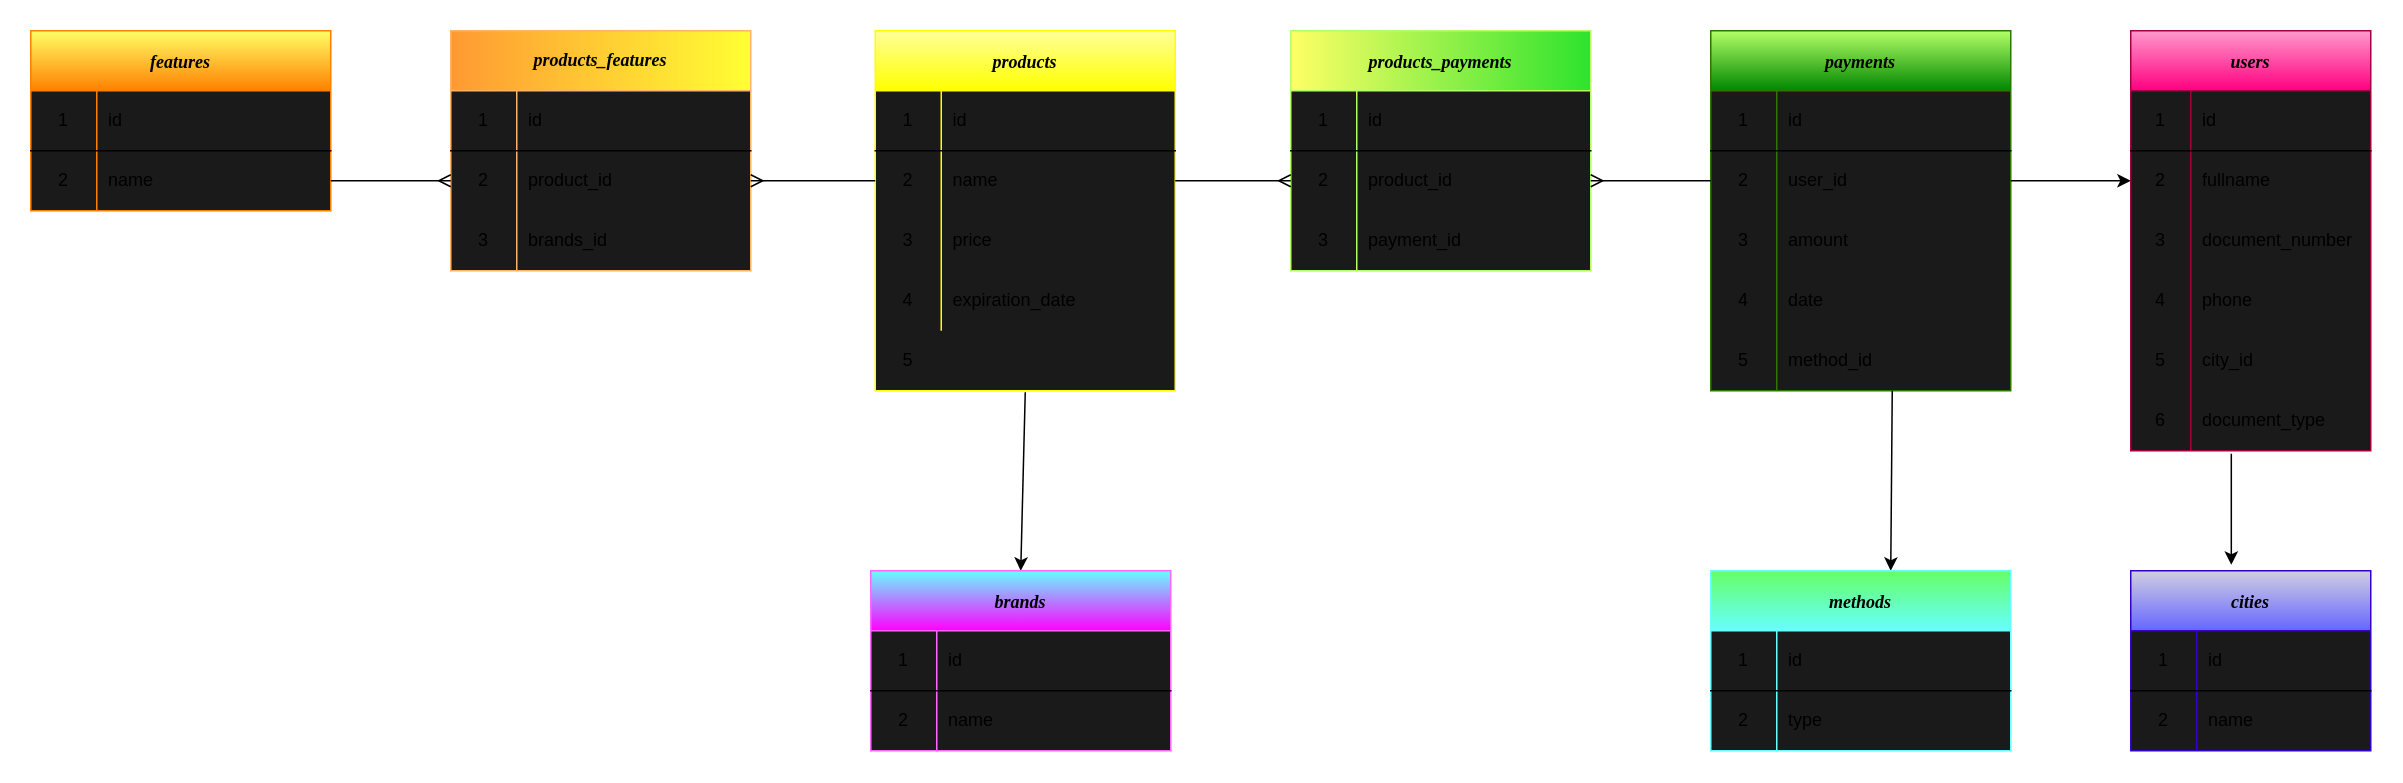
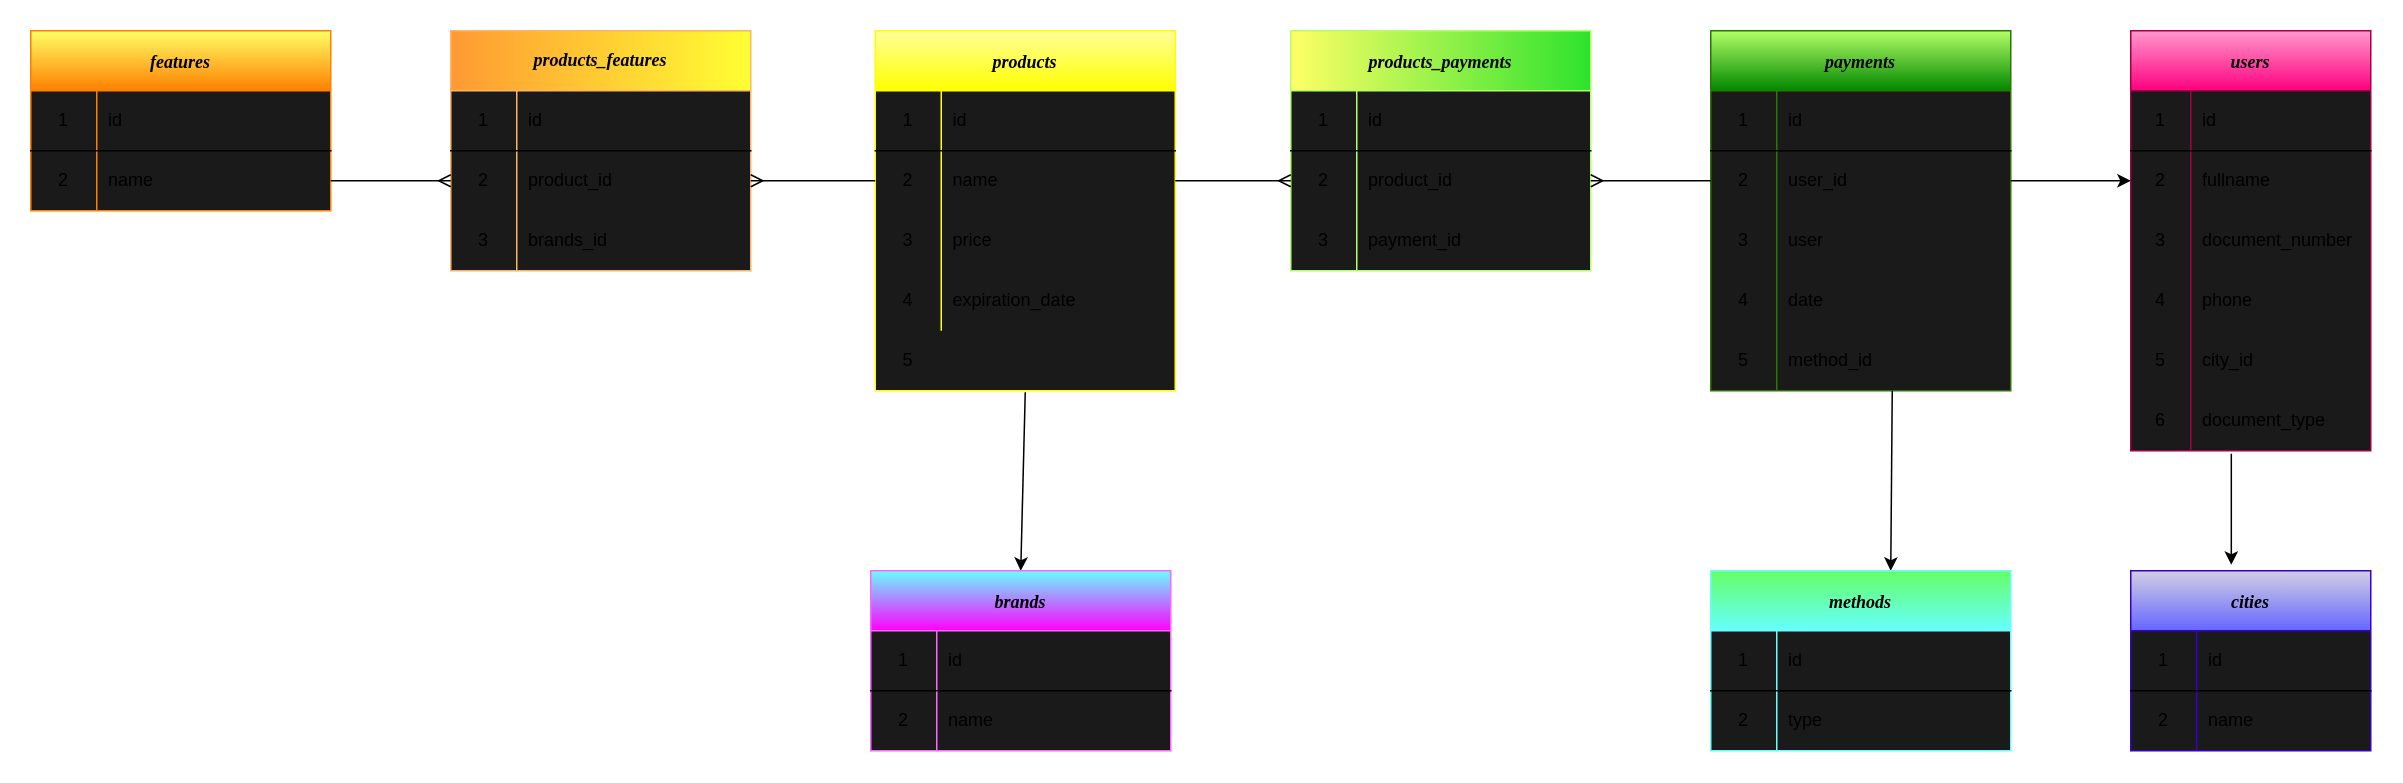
(1819, 241) -> (1809, 241)
